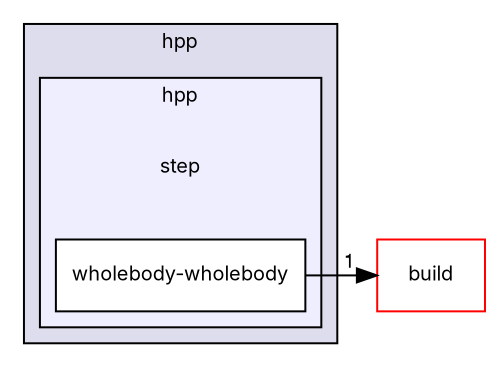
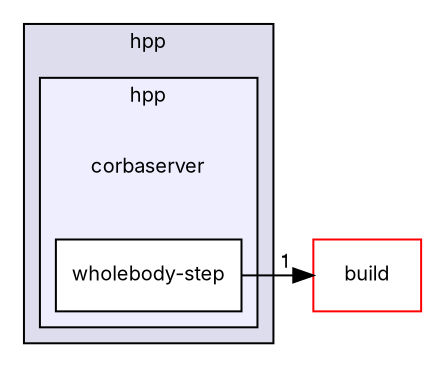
(181, 168) -> (149, 168)
(181, 275) -> (149, 275)
